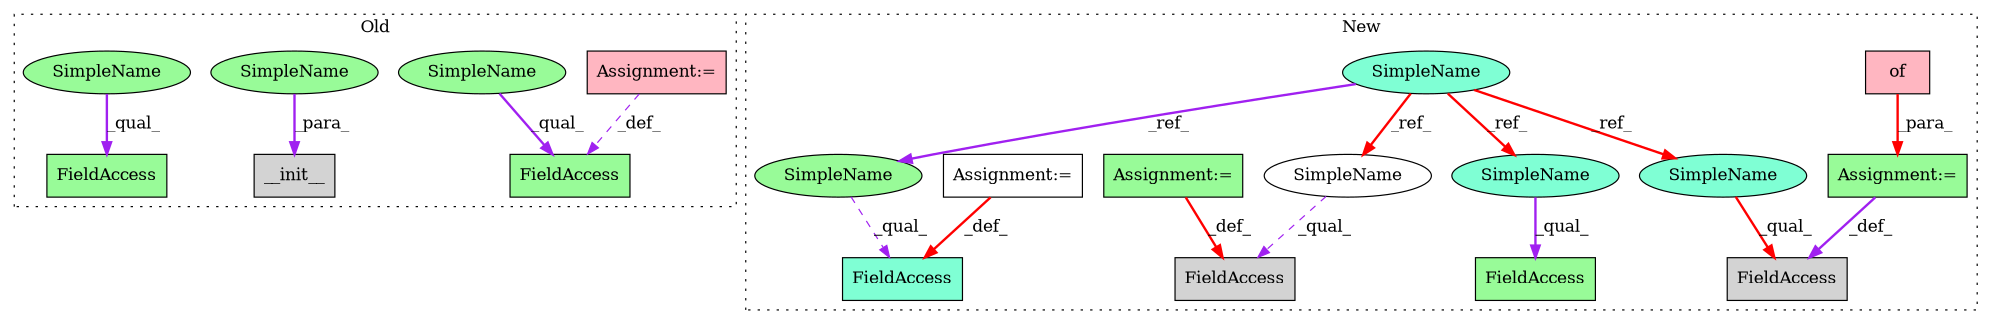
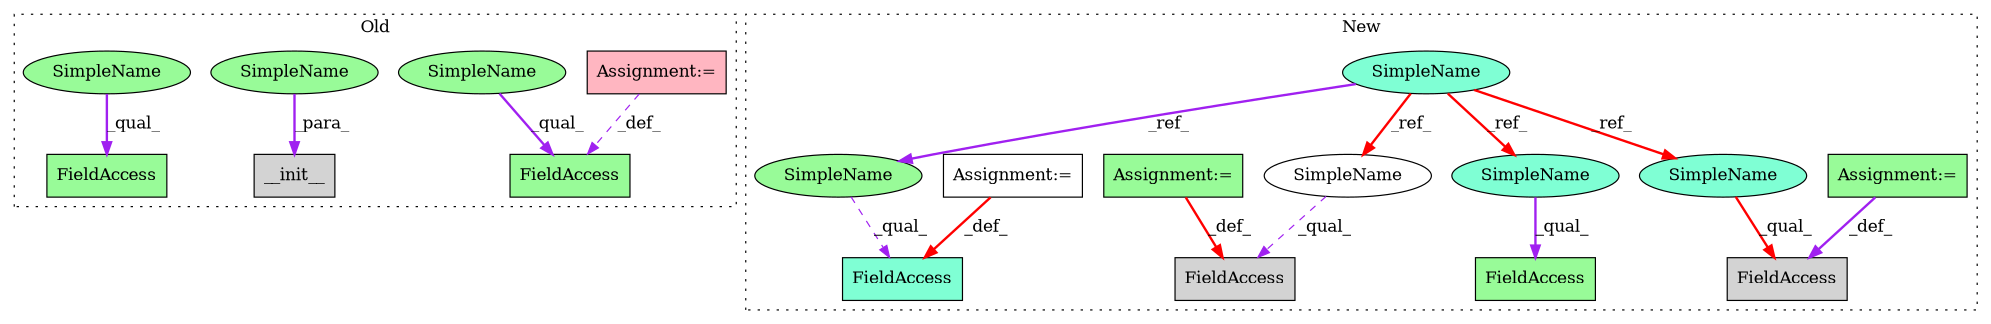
(1898, 72) -> none
